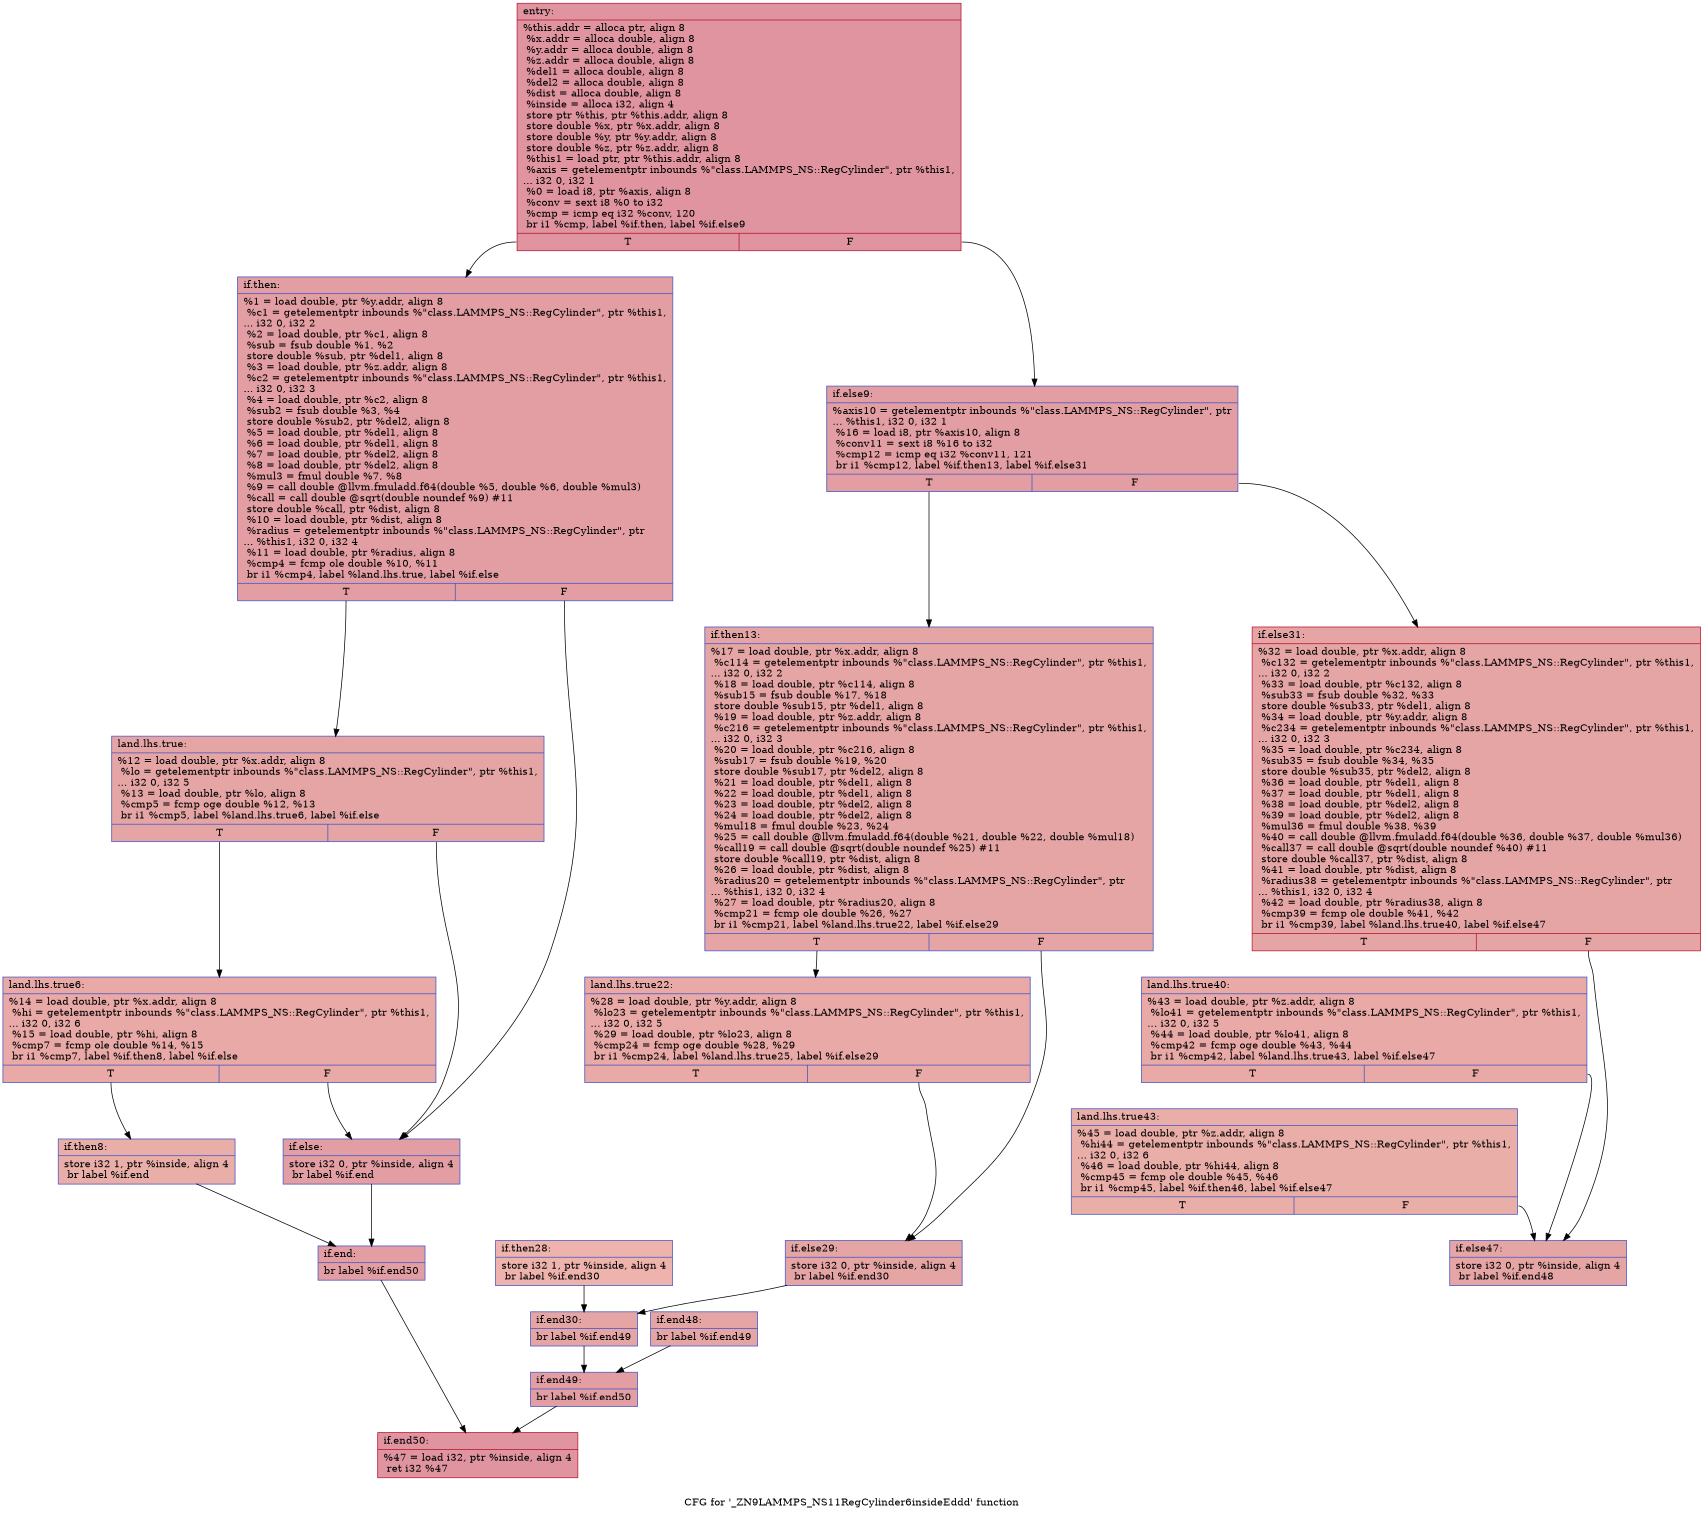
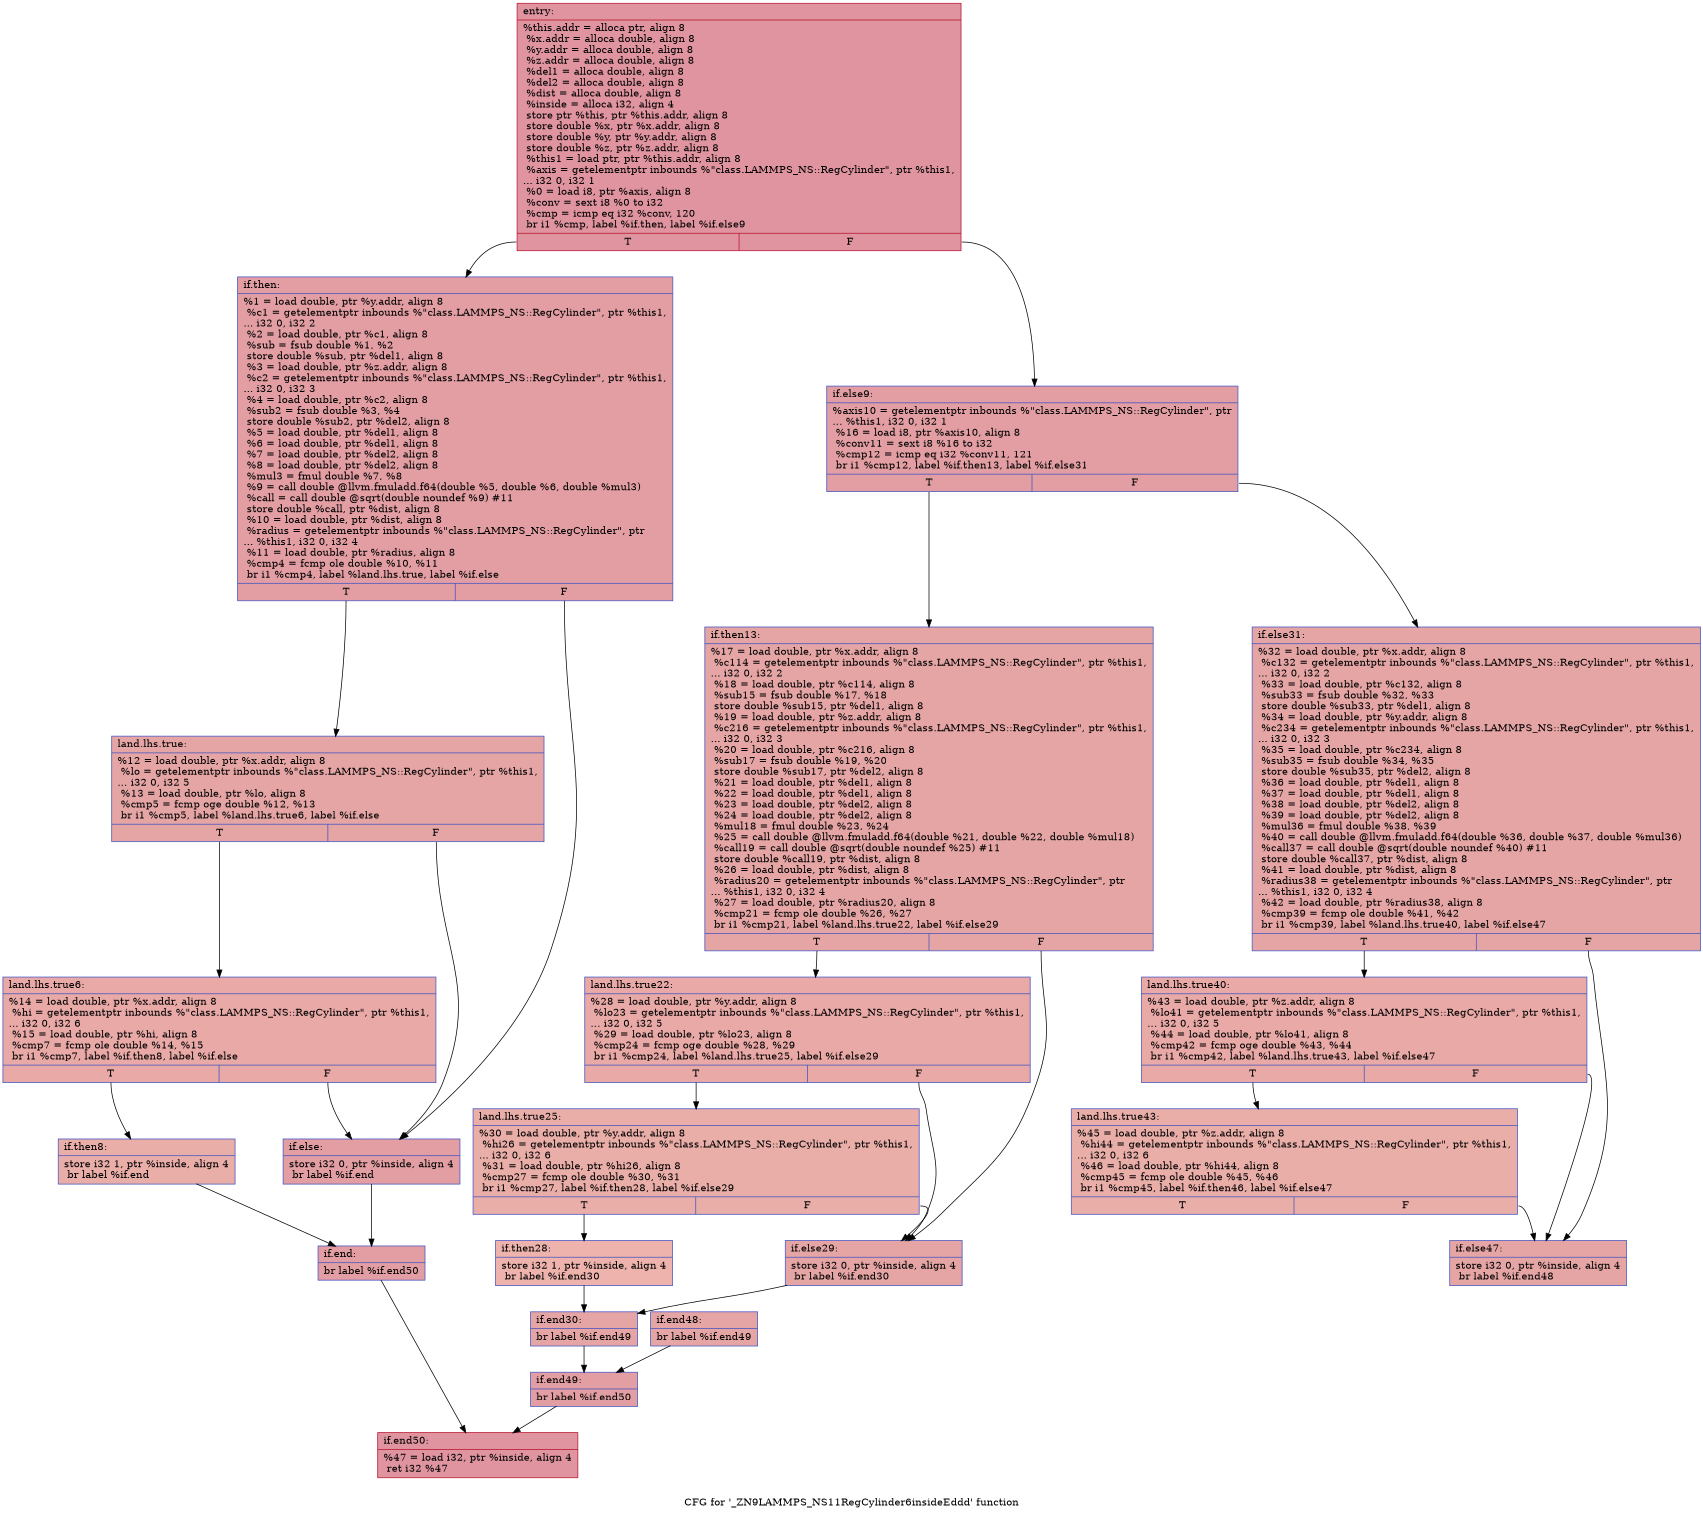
(1476, 789) -> (1476, 789)
none -> (1364, 960)
none -> (1254, 1092)
none -> (696, 1162)
